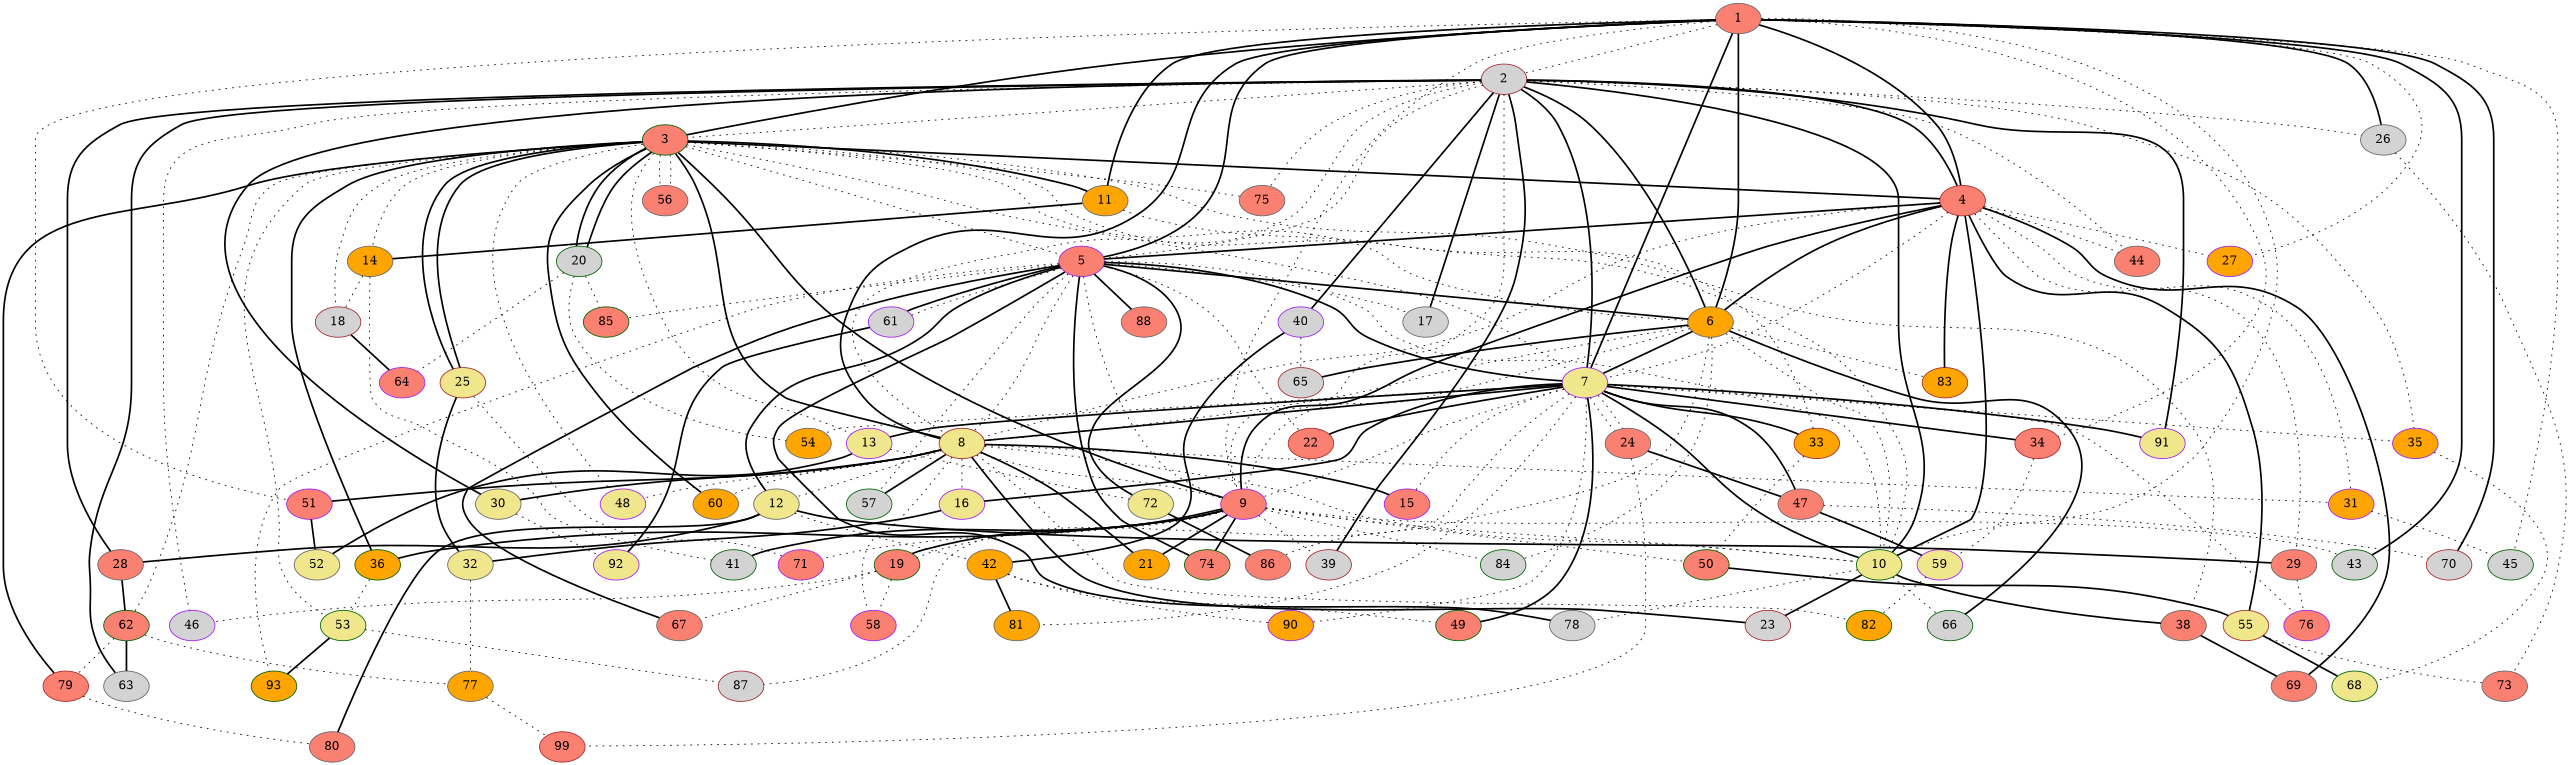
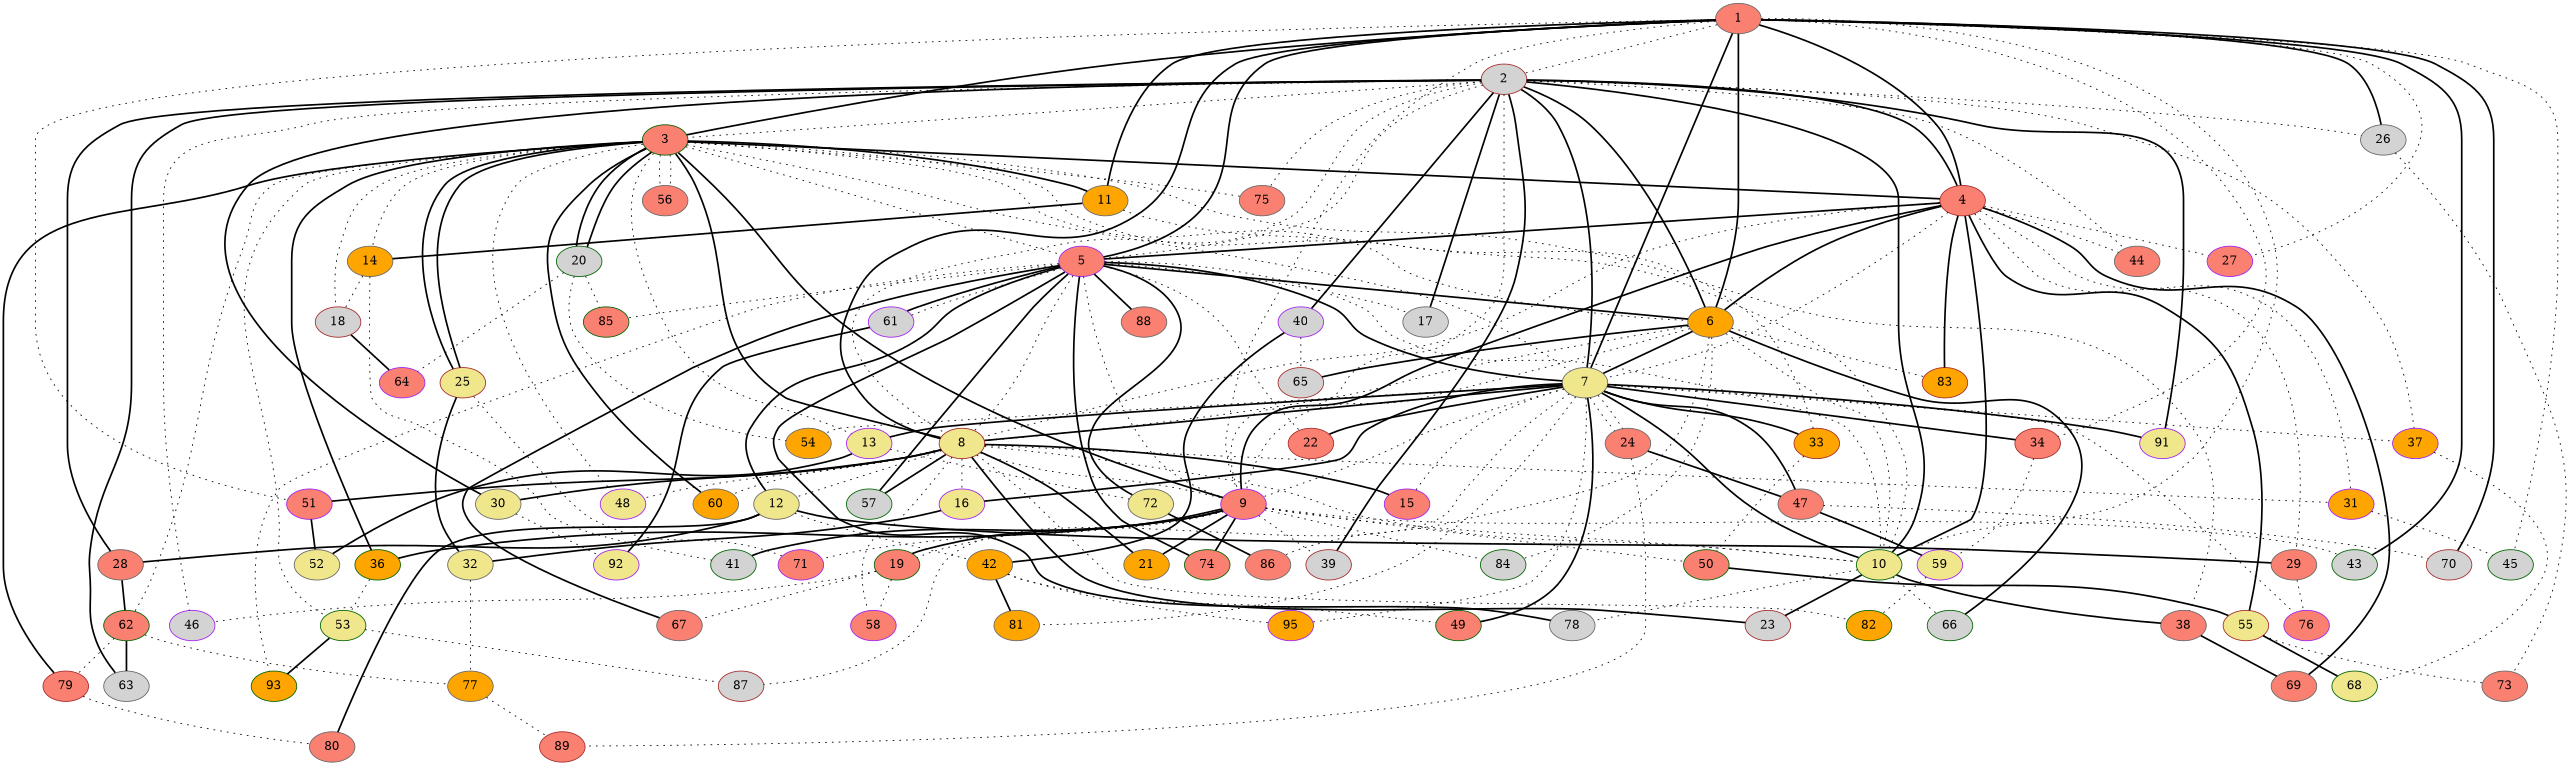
(2230, 261) -> (2230, 261)
(972, 380) -> (972, 380)
(1585, 383) -> (1585, 383)
(2415, 443) -> (2415, 443)
(1291, 626) -> (1291, 626)
(562, 747) -> (562, 747)
